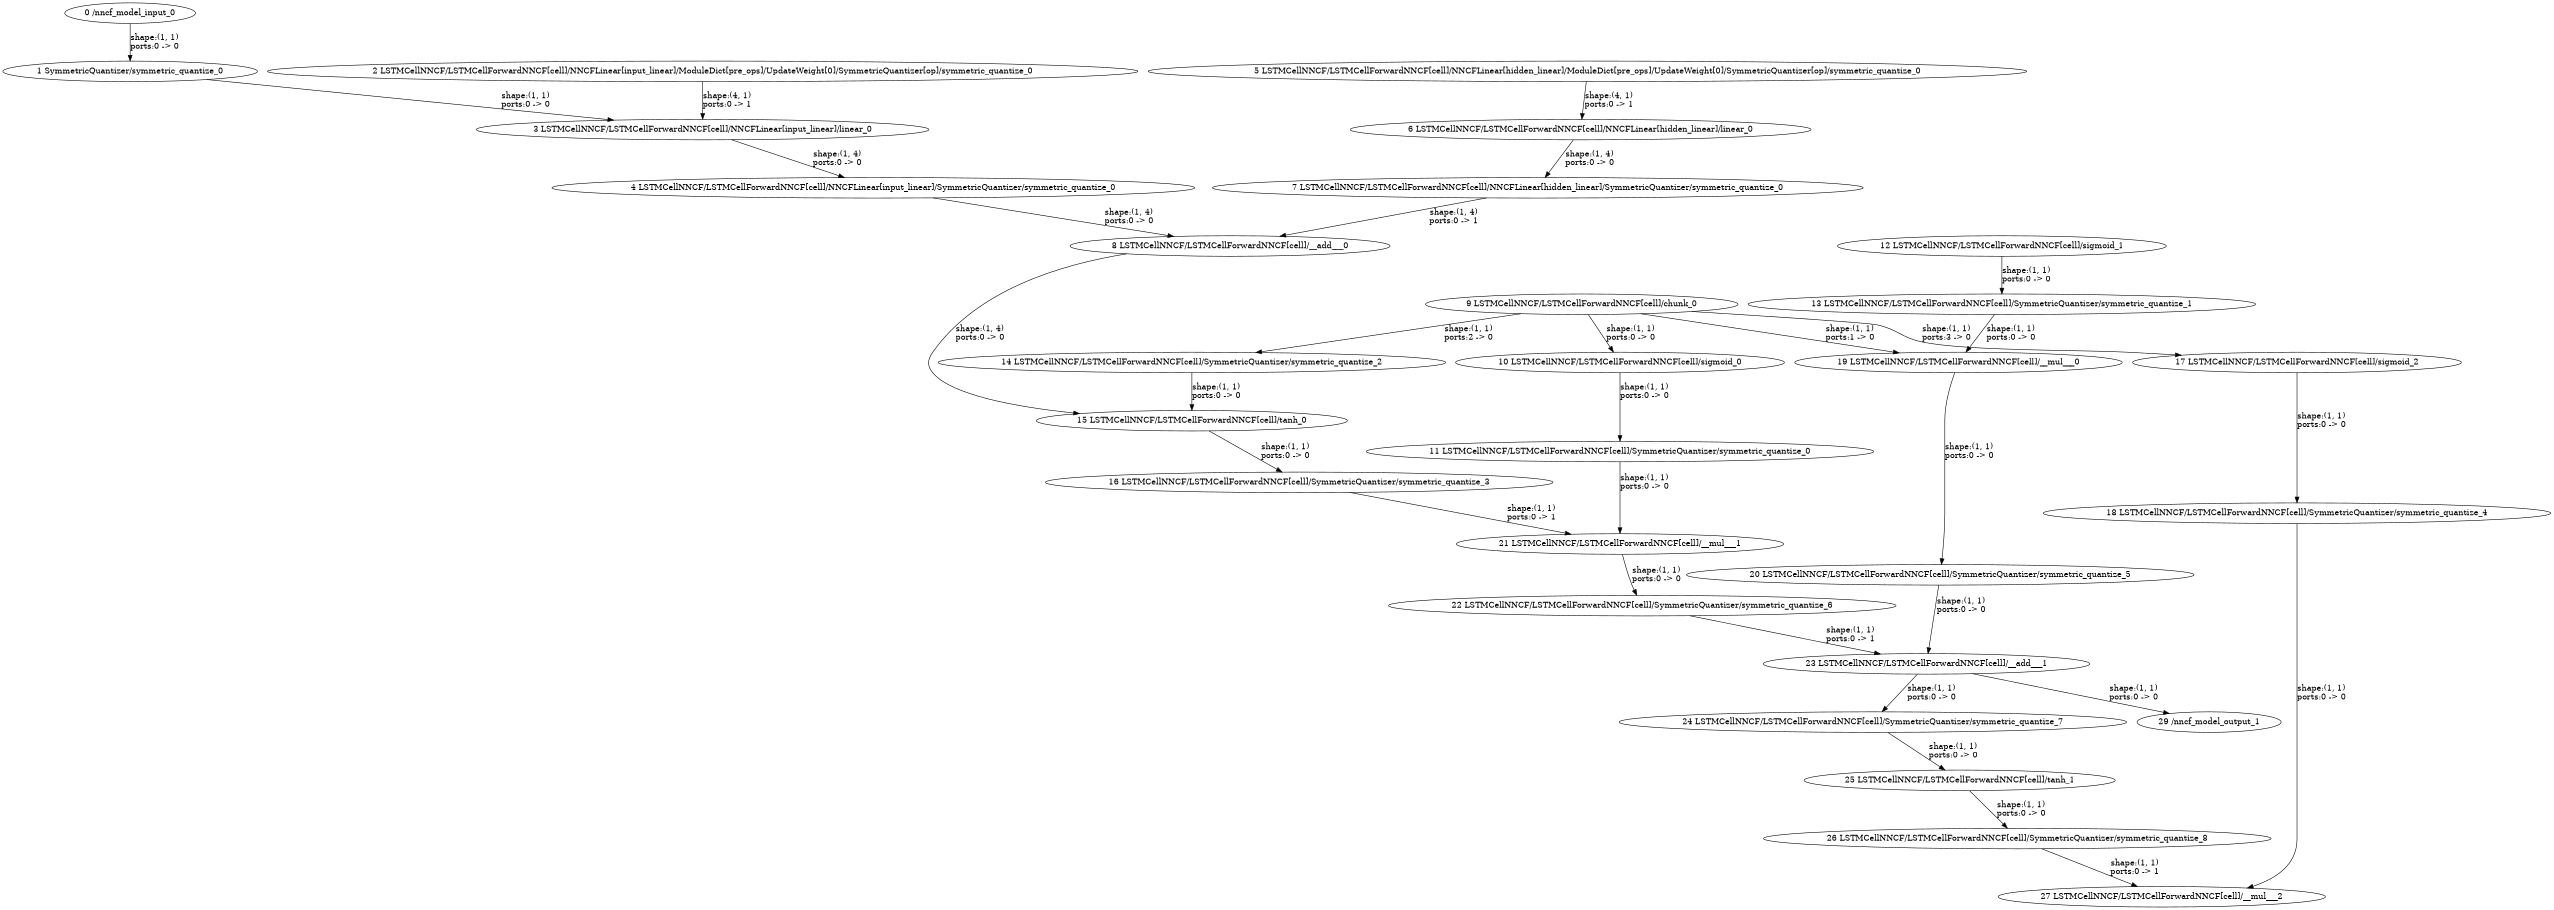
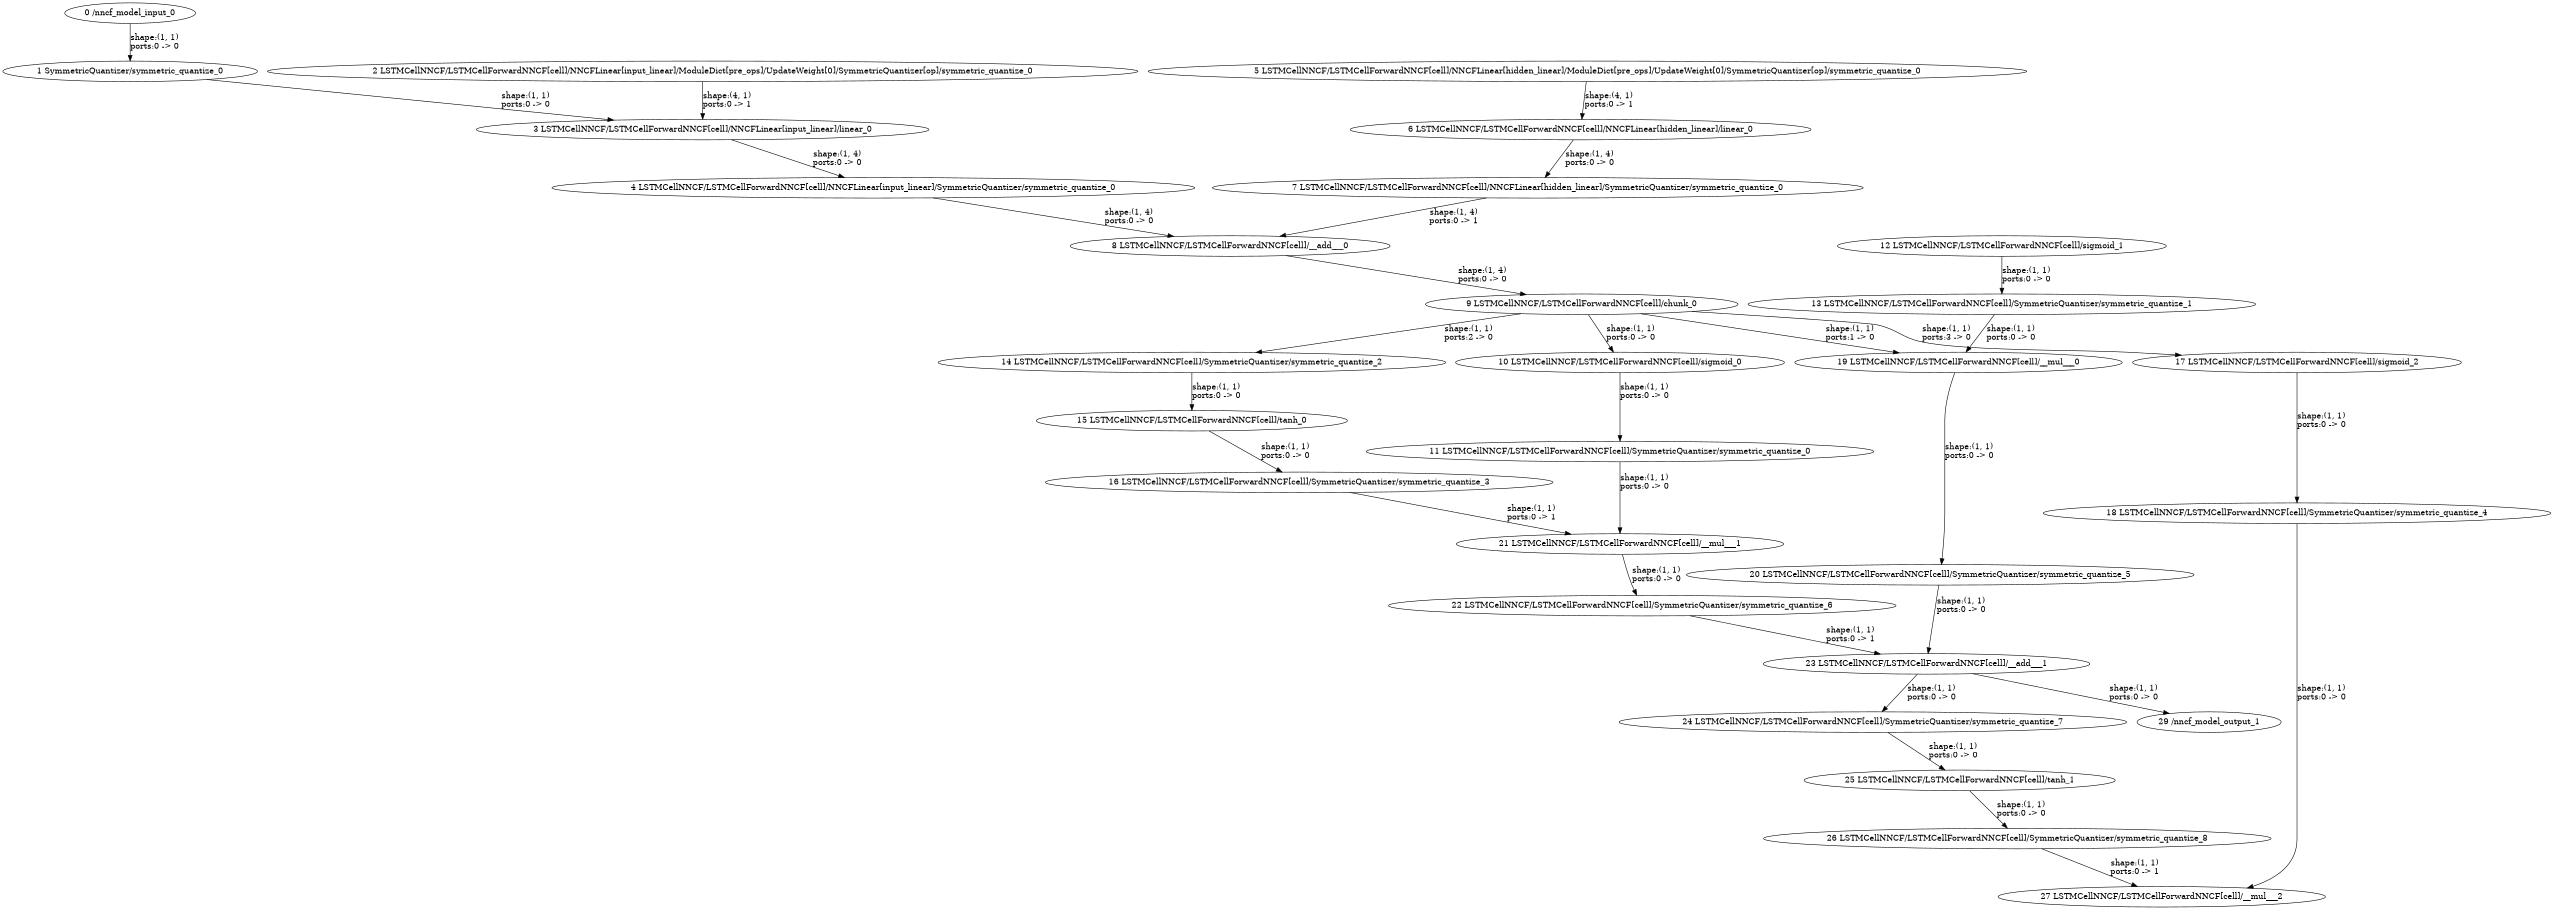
(949, 332) -> (1403, 275)
